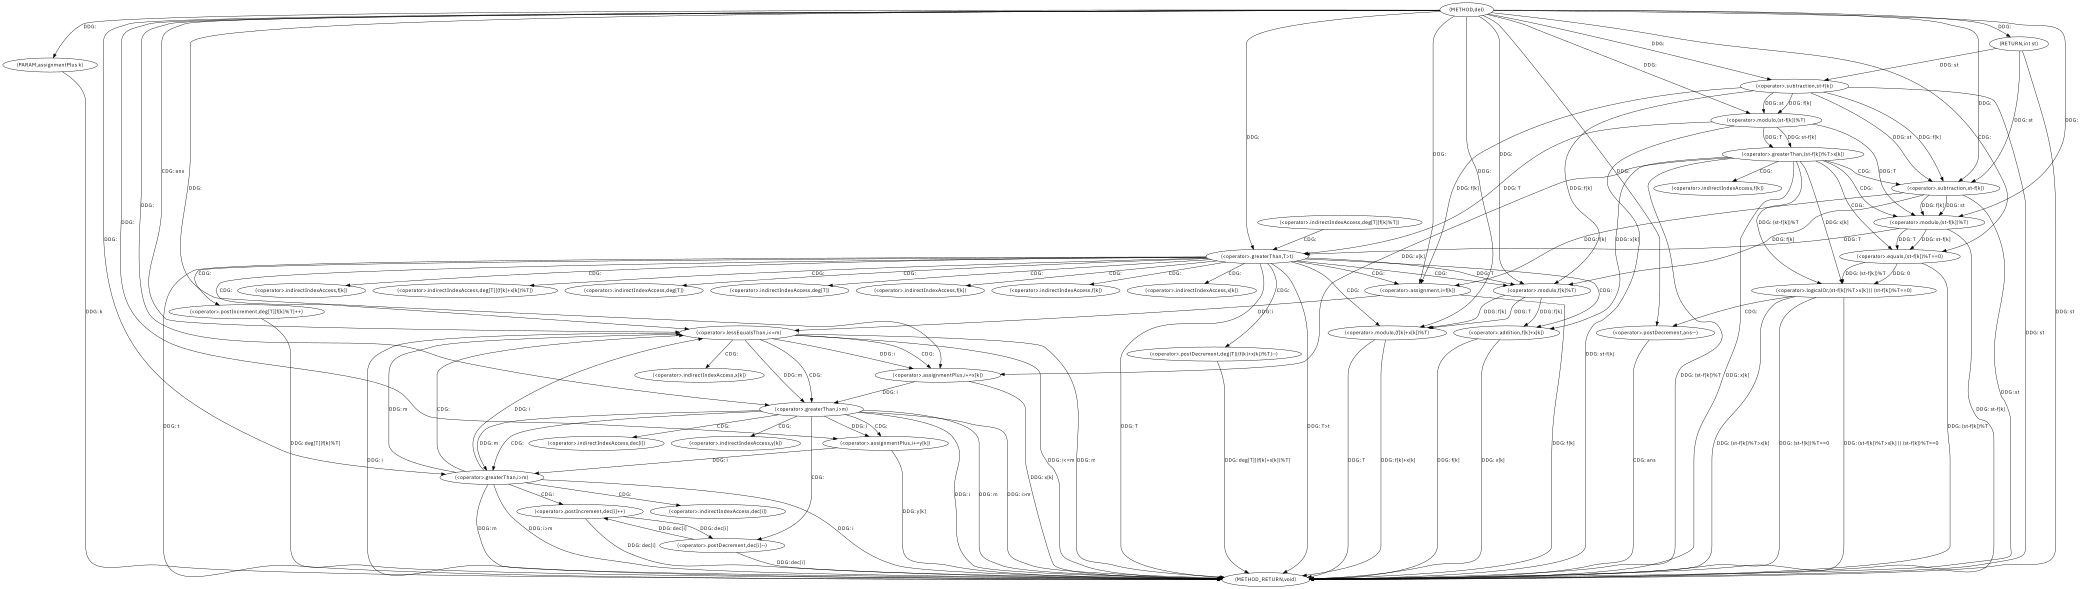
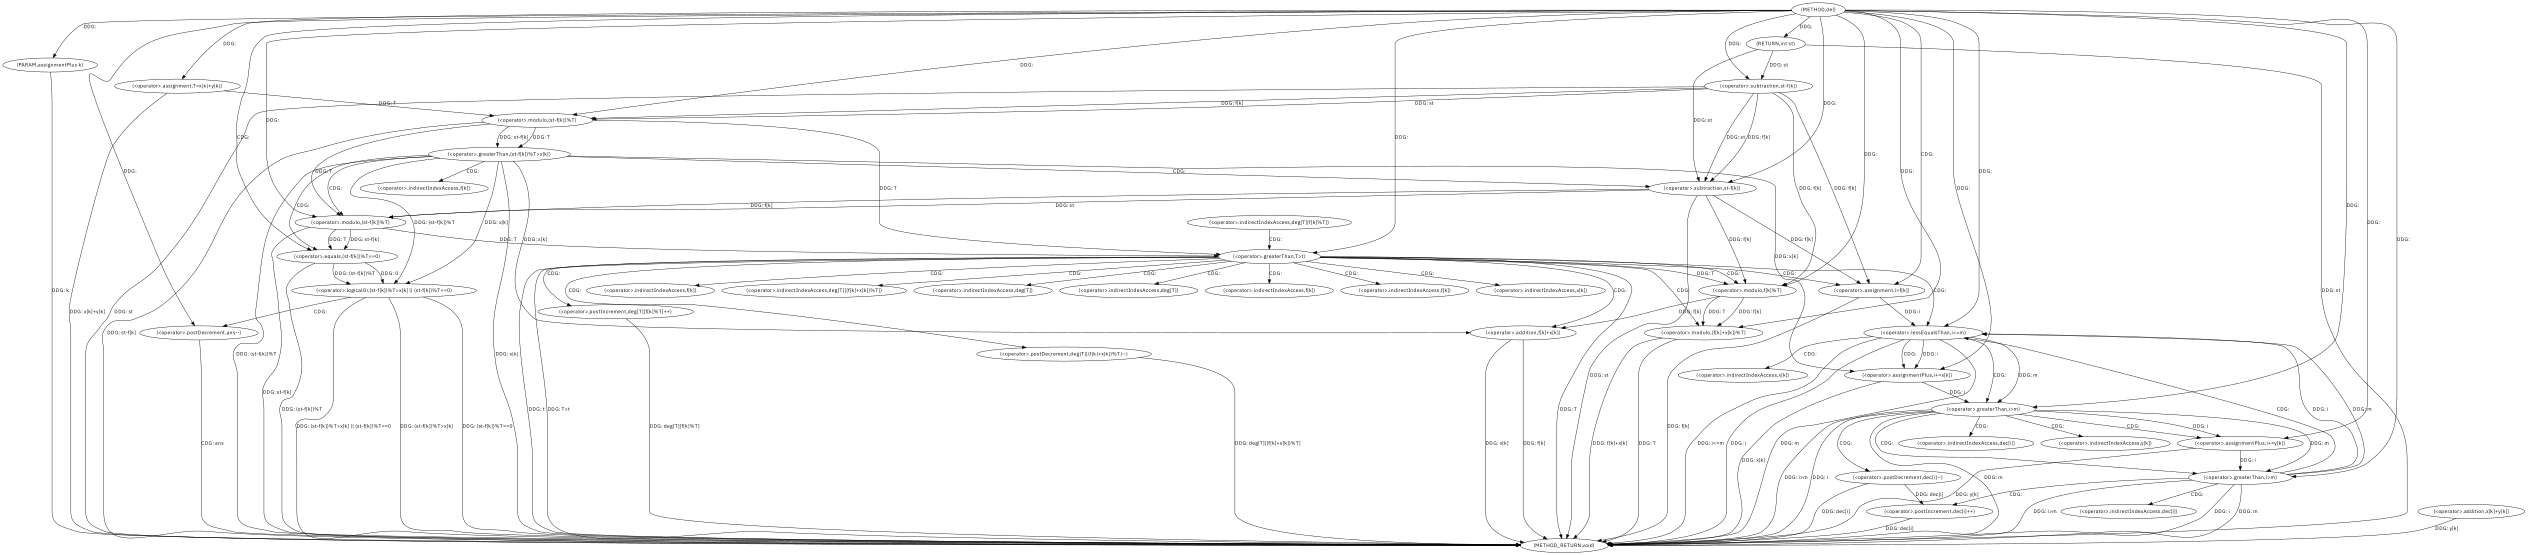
none -> (177, 86)
(1440, 154) -> (1928, 154)
(173, 171) -> (1986, 171)
none -> (2471, 512)
(668, 522) -> none
